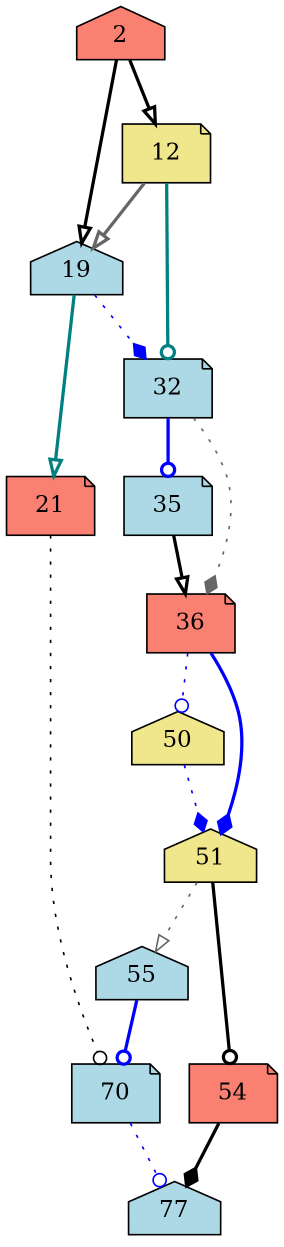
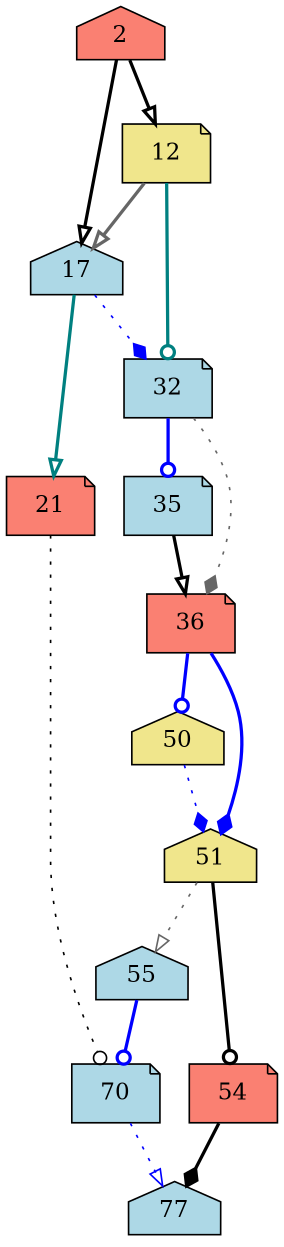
(77, 271) -> (77, 271)
(185, 676) -> (185, 676)
(143, 1149) -> (143, 1149)
